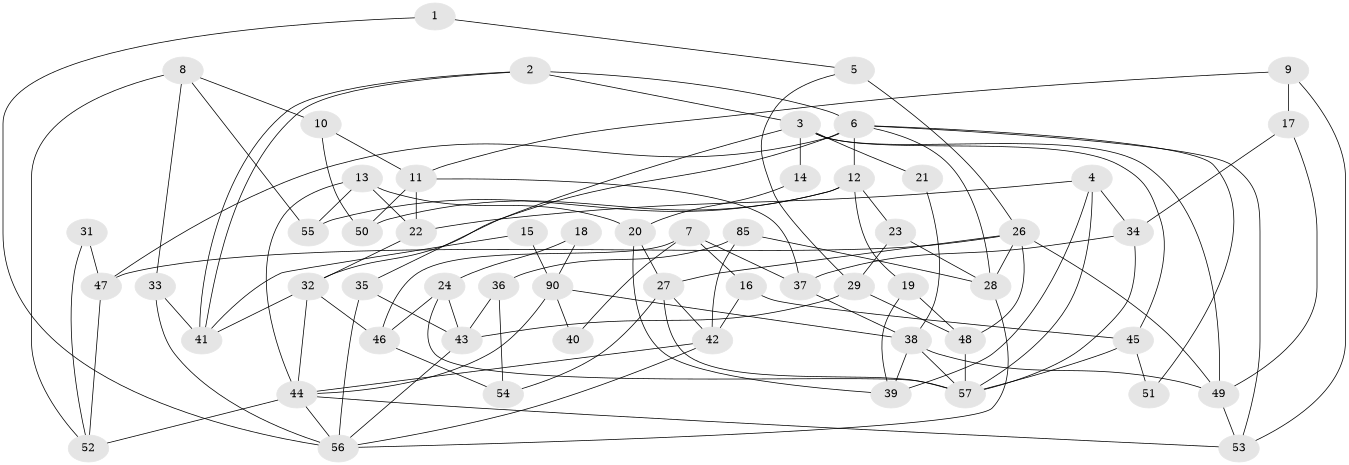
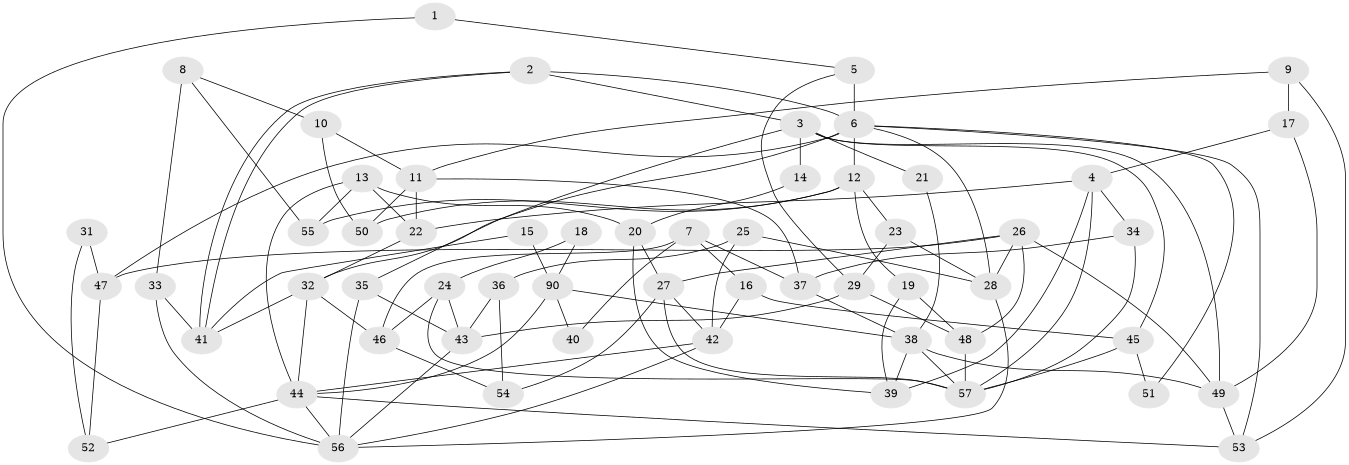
(939, 137) -> (854, 97)
(1211, 179) -> (1198, 149)
(32, 224) -> none
(743, 232) -> (743, 232)
